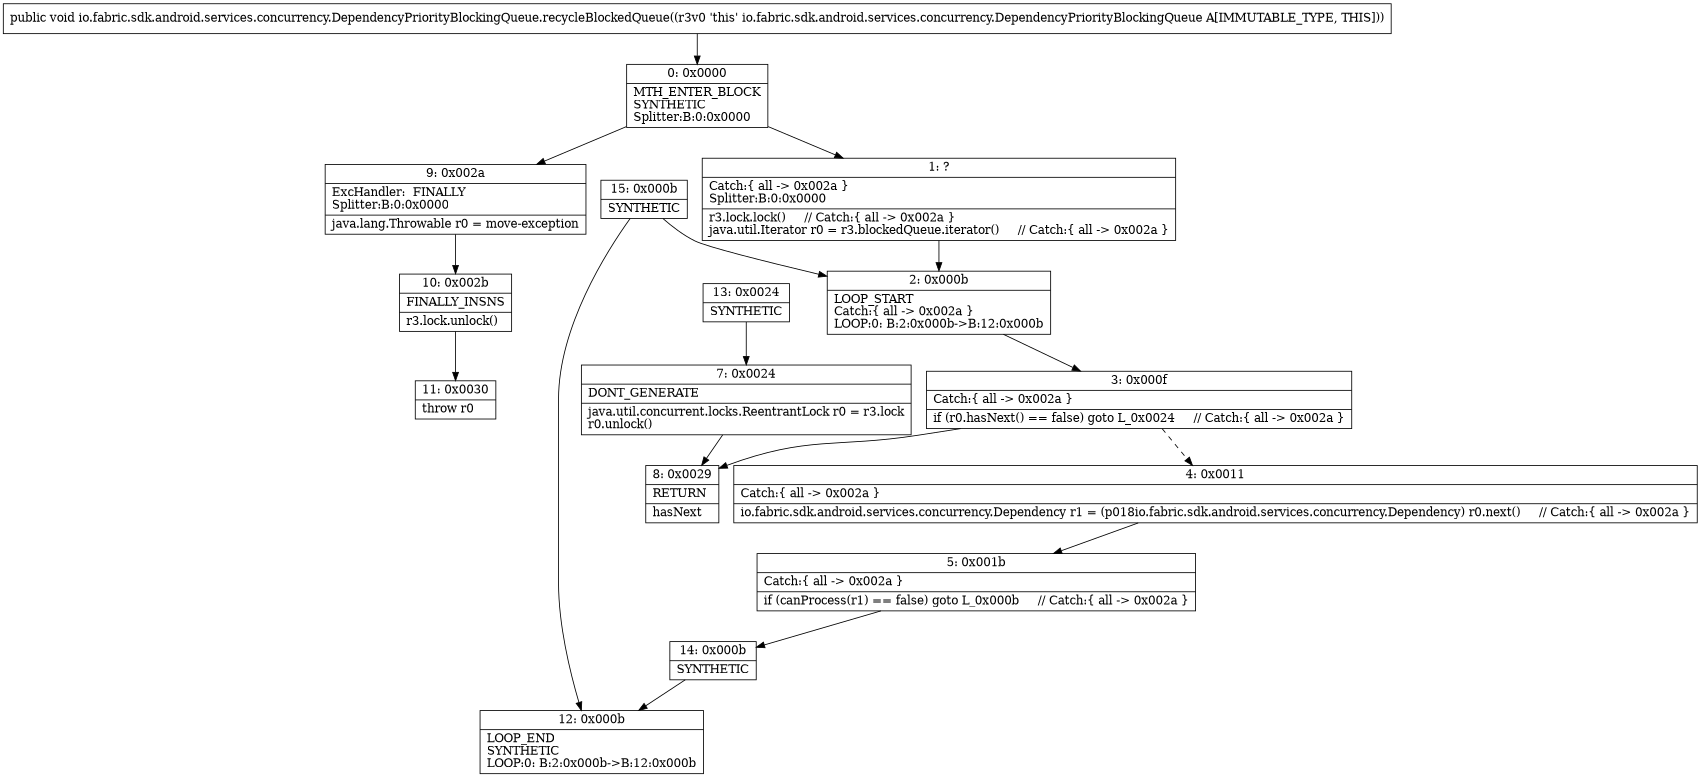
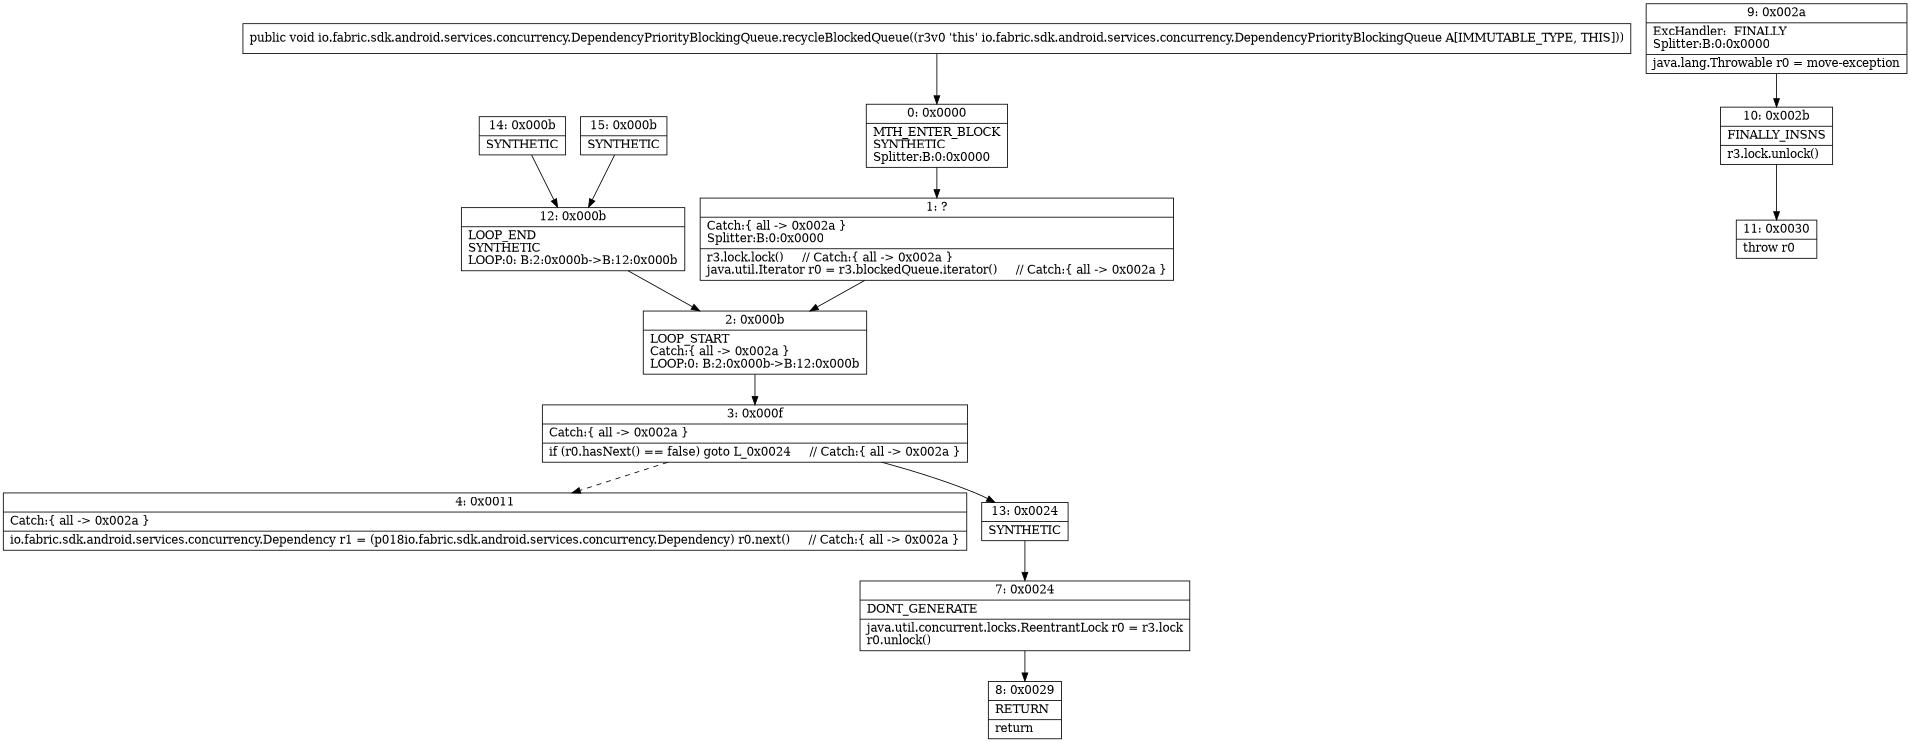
(585, 144) -> none
(737, 254) -> (660, 289)
(843, 443) -> (935, 478)
(677, 513) -> (1014, 729)
(976, 582) -> none
